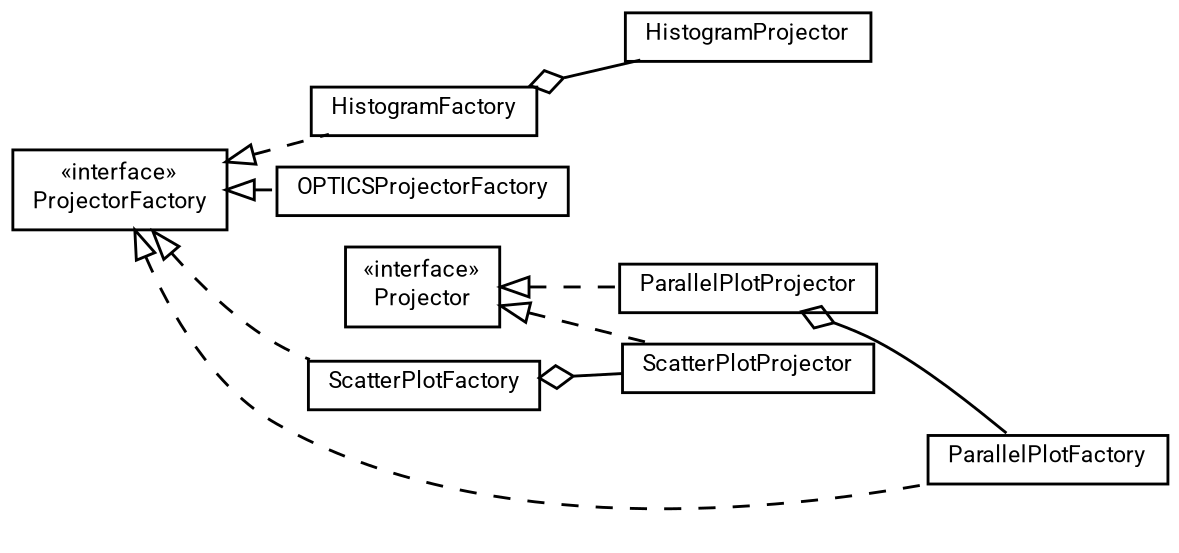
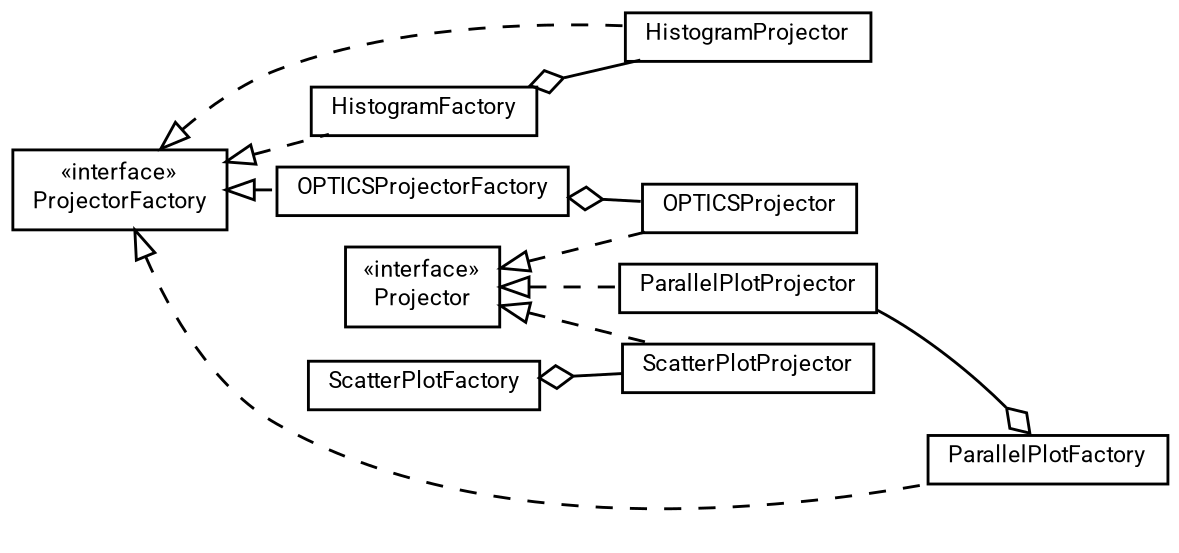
none -> (748, 207)
(235, 314) -> (393, 39)
(925, 371) -> (945, 354)
